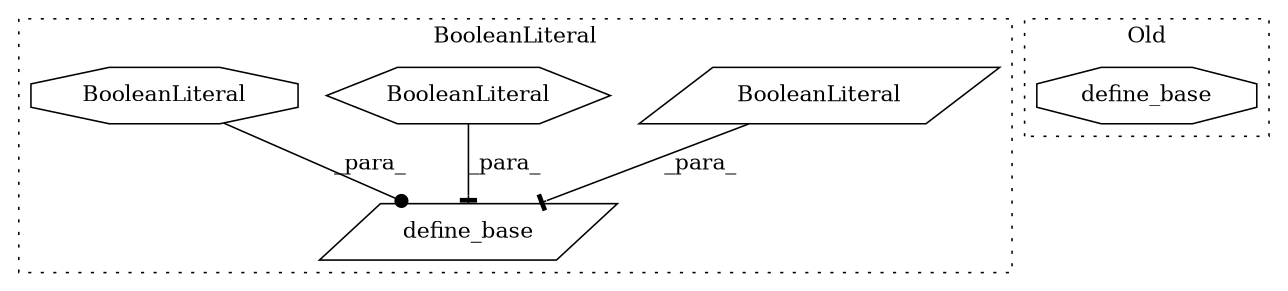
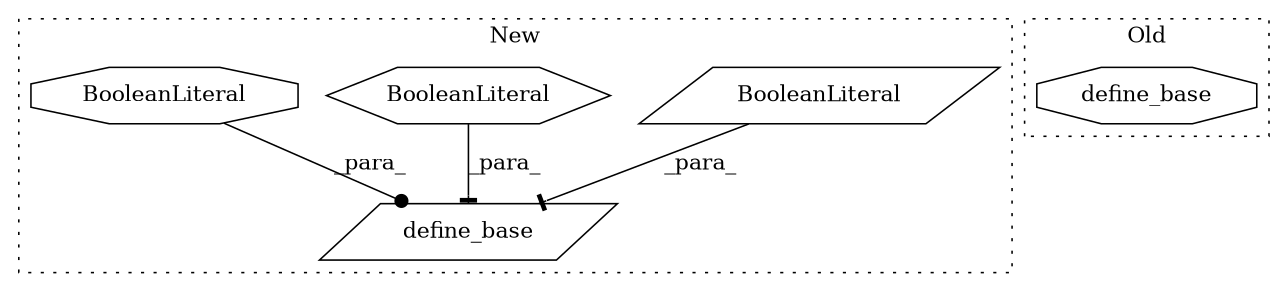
(515, 37) -> (515, 37)
